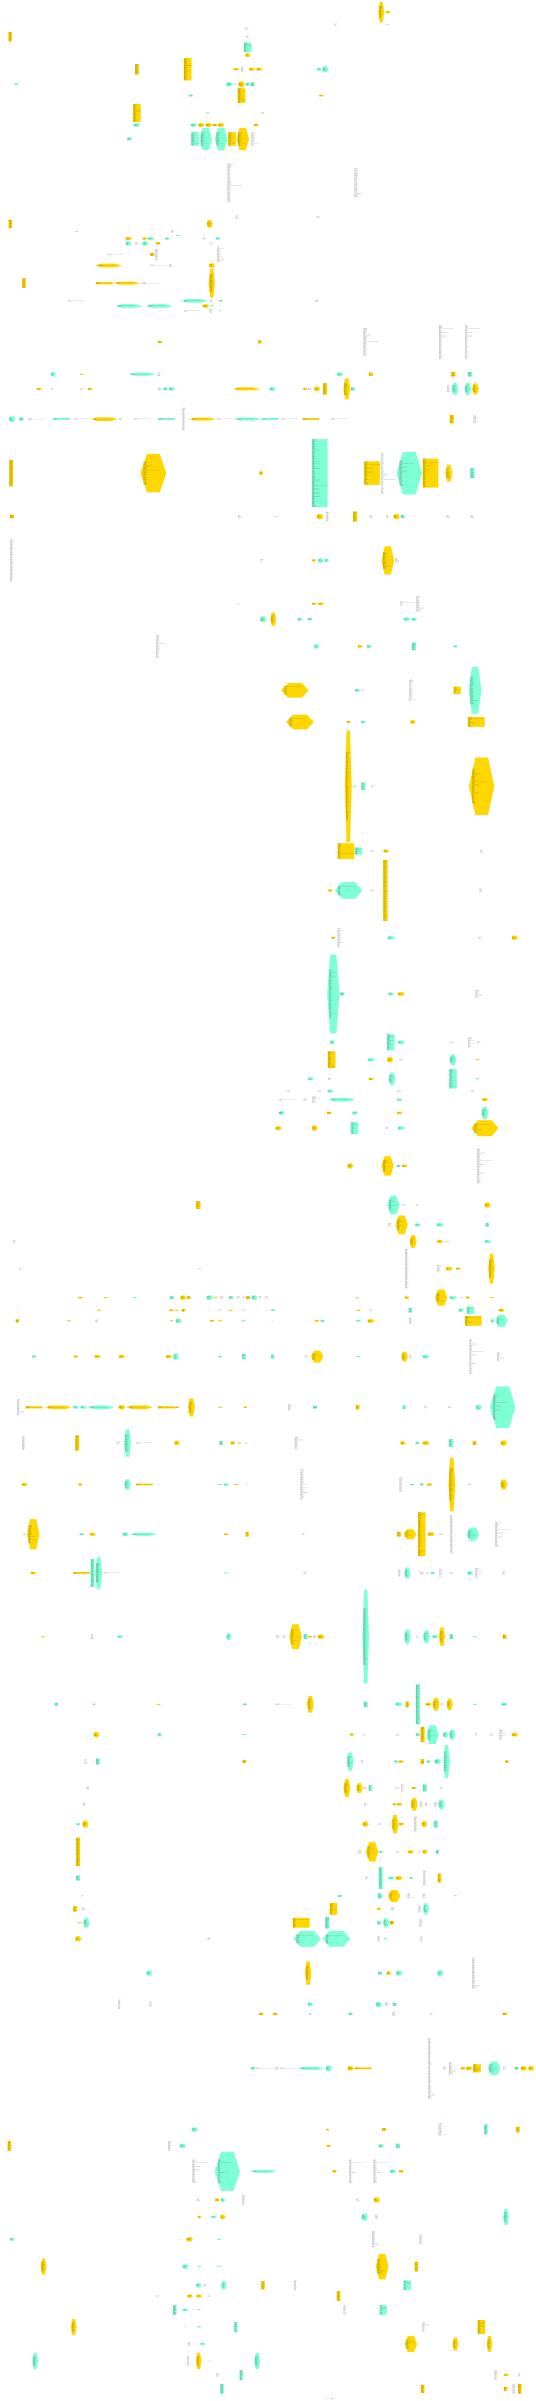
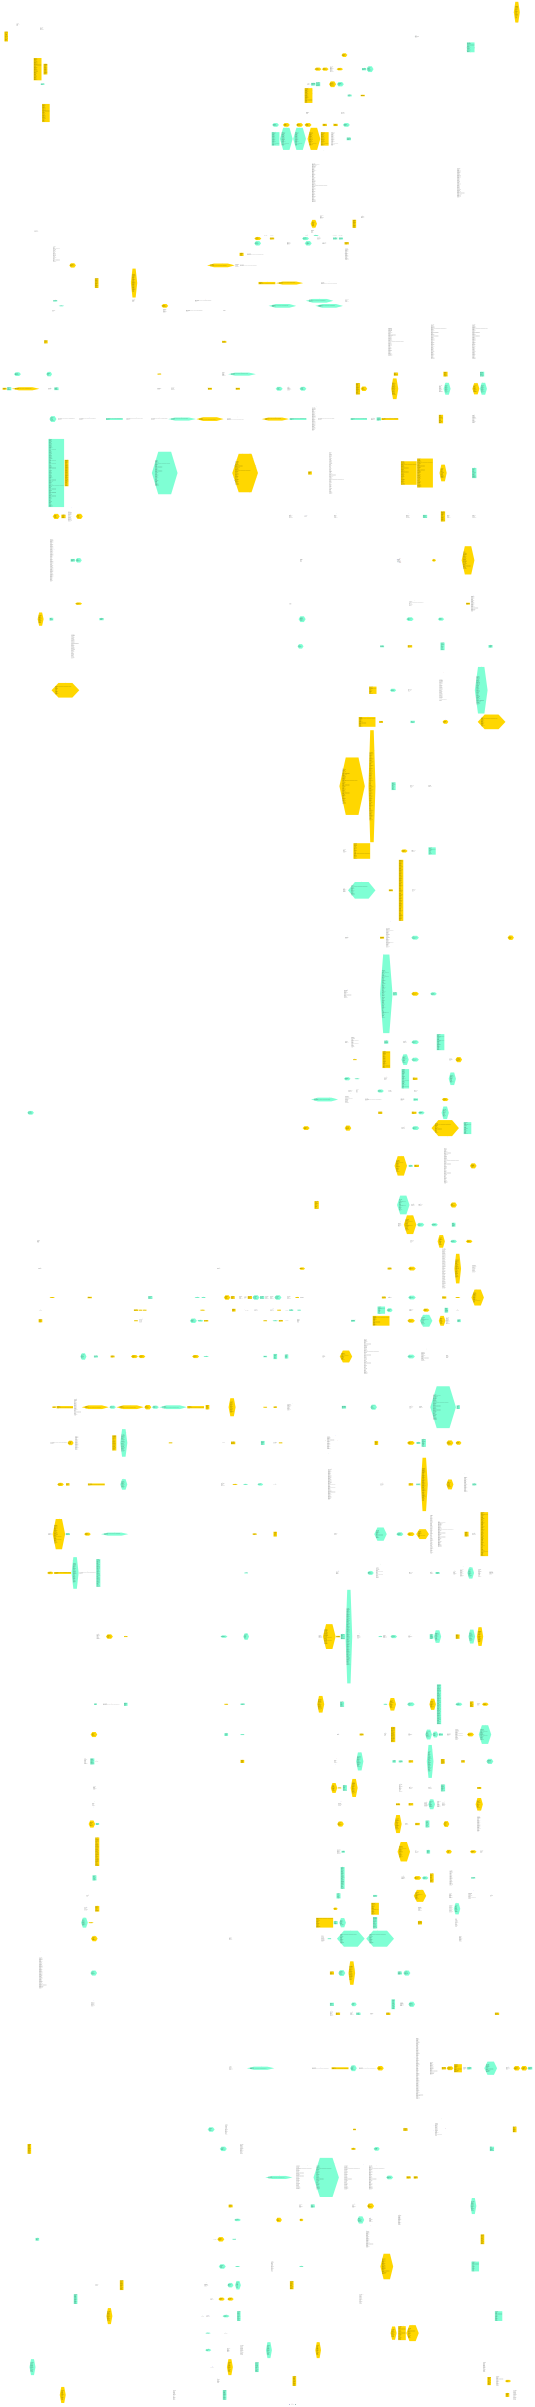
none -> (299, 1310)
